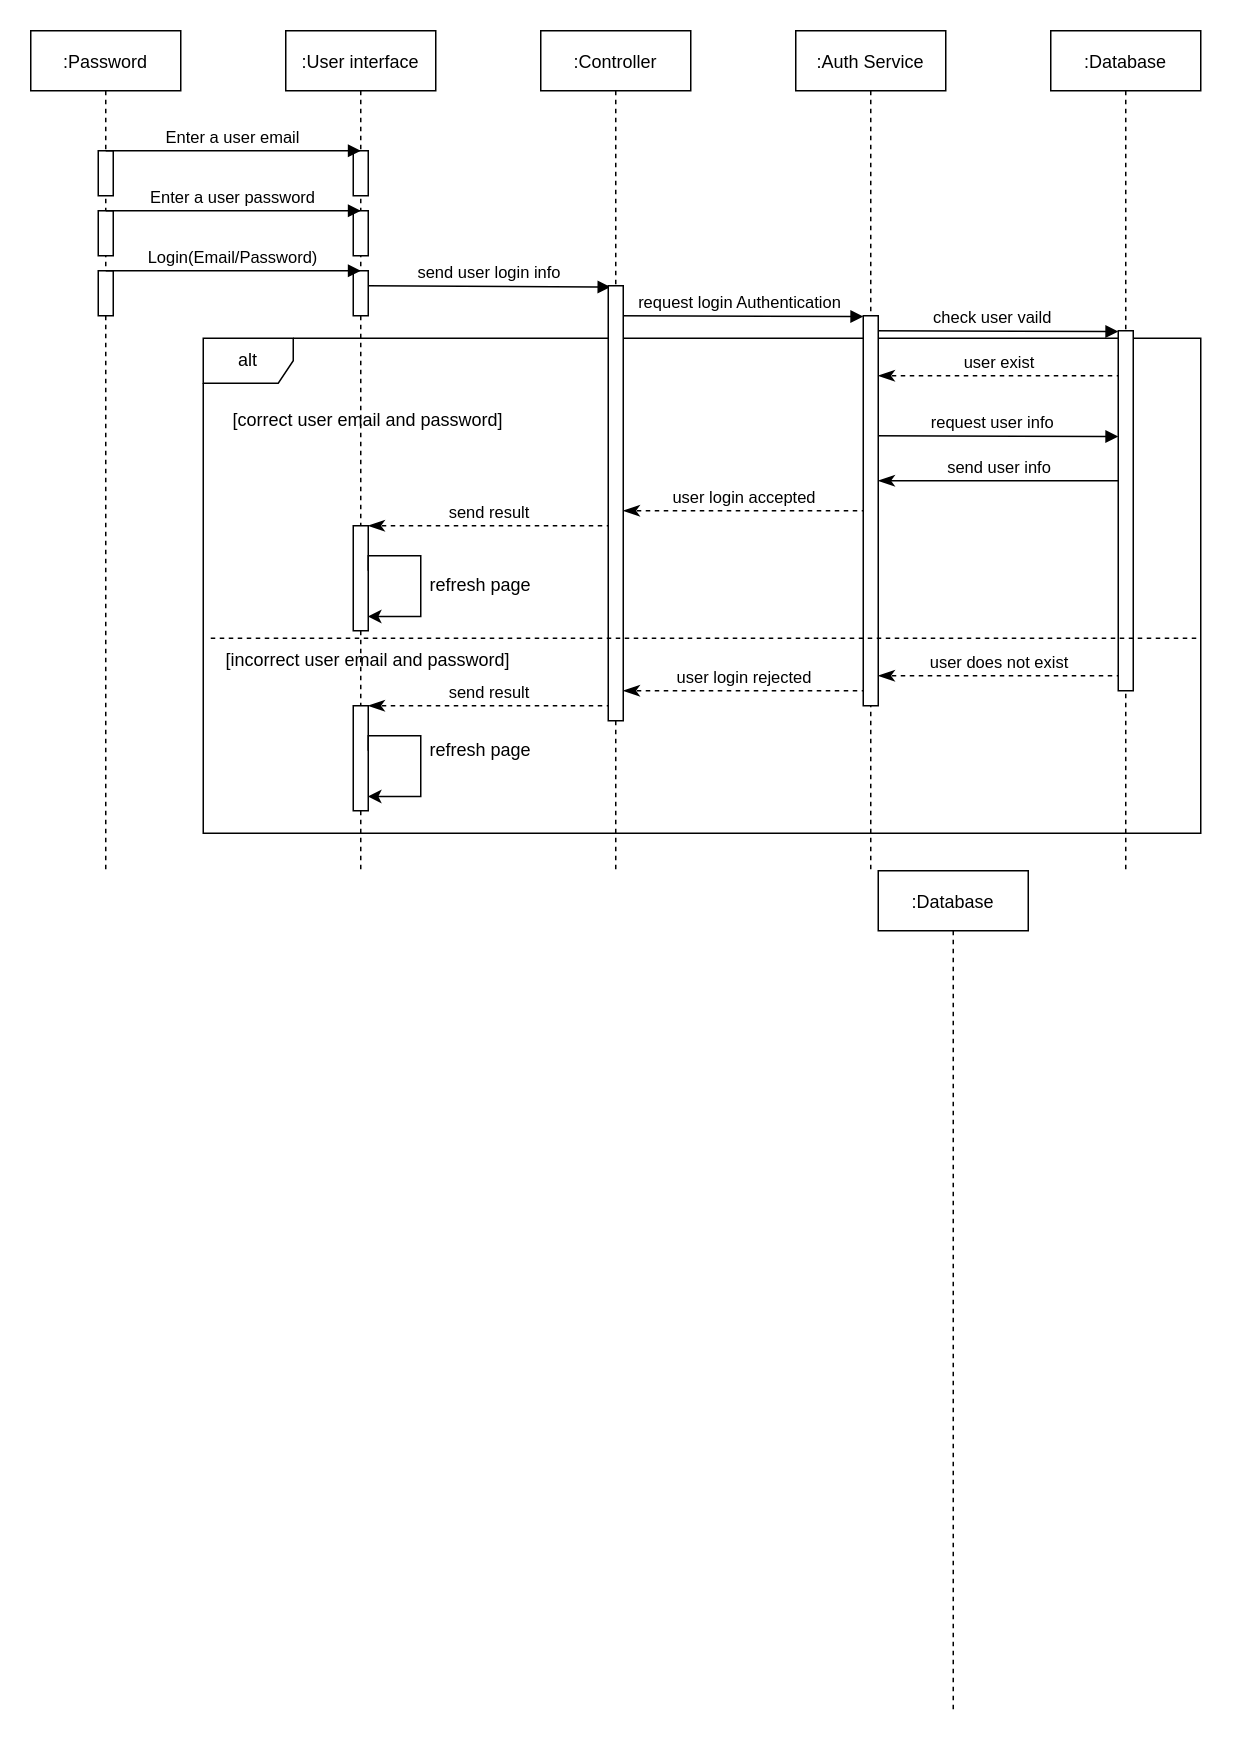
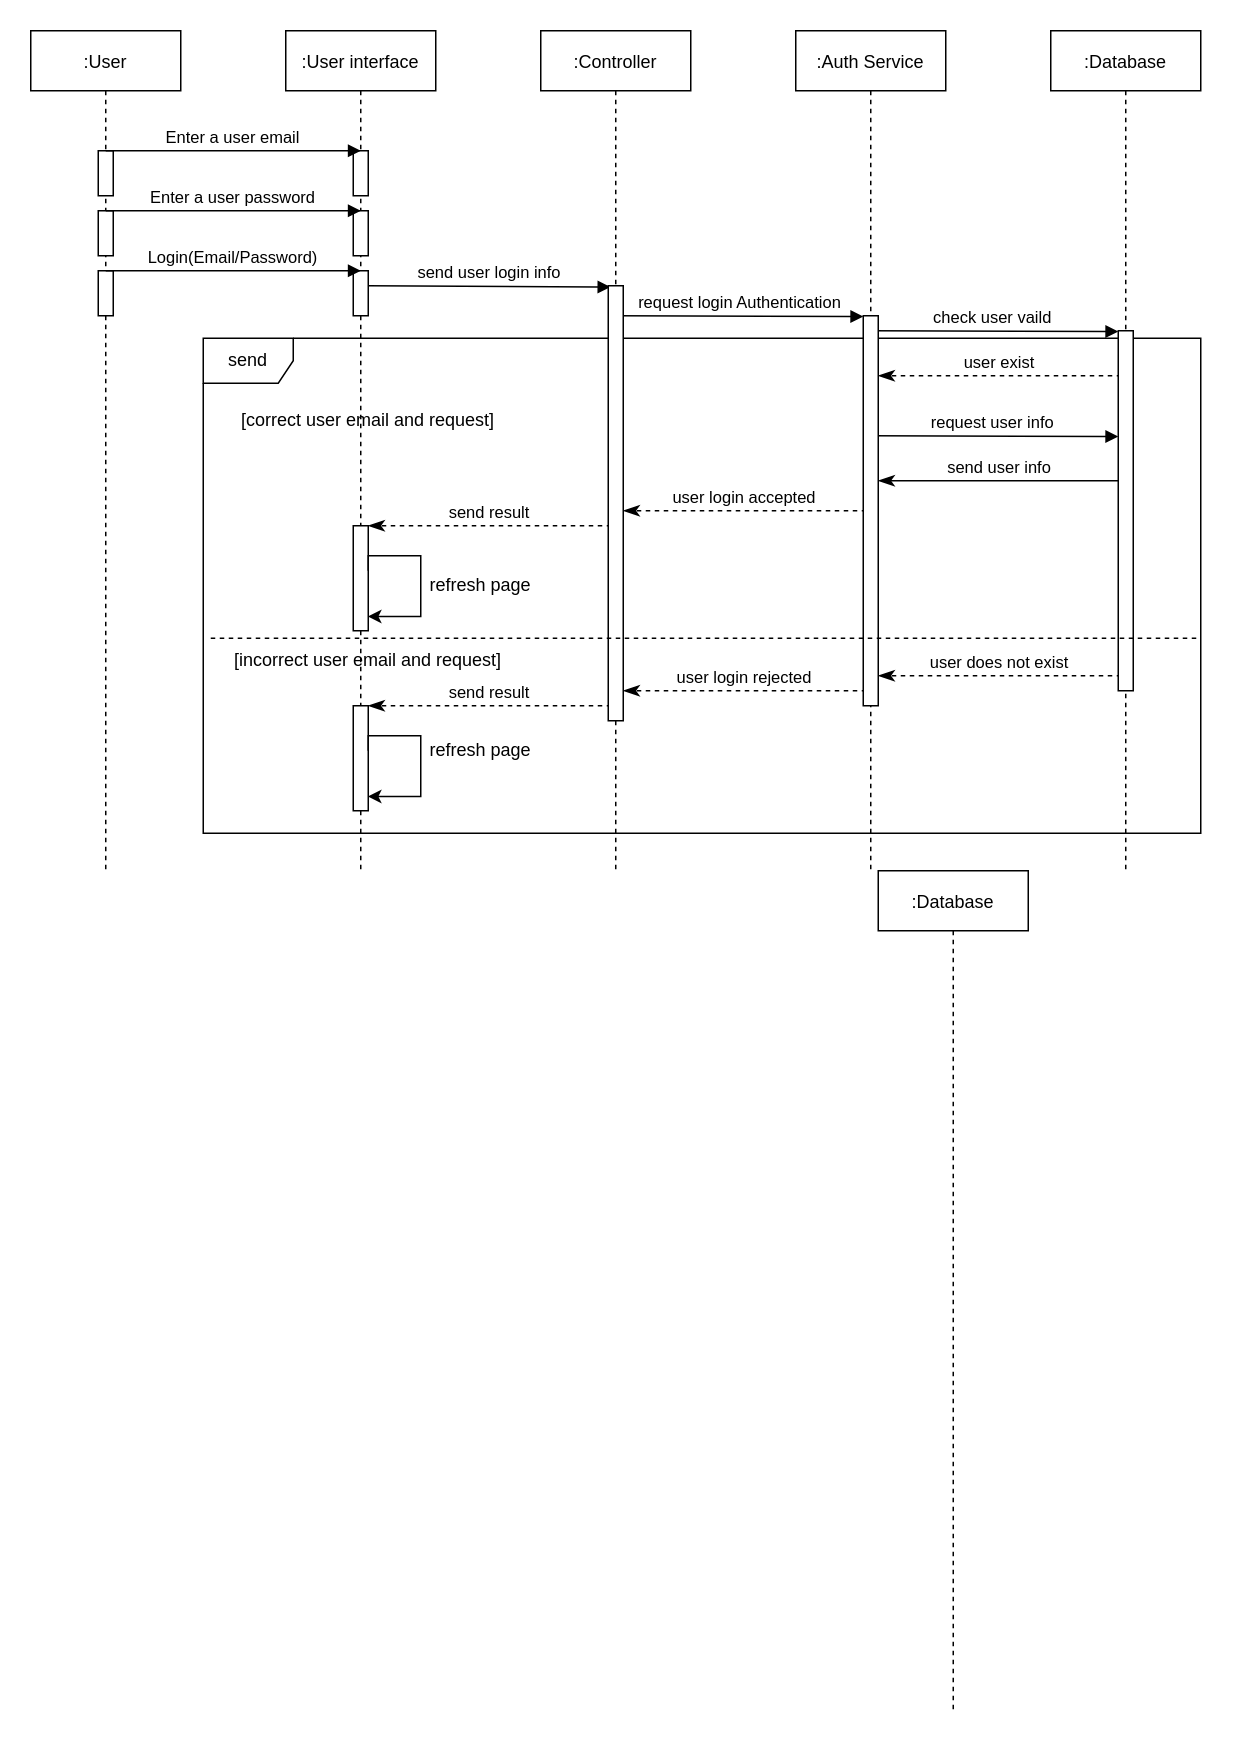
(105, 62) -> (105, 62)
(248, 361) -> (248, 361)
(368, 421) -> (368, 421)
(368, 661) -> (368, 661)
